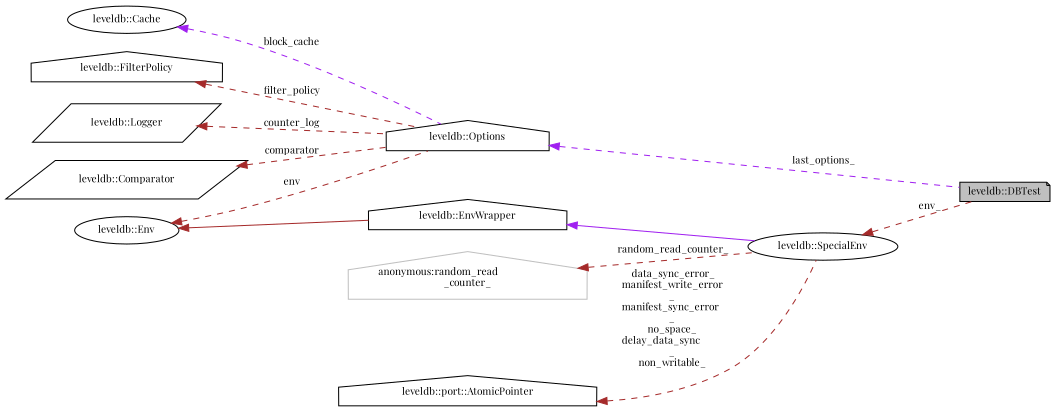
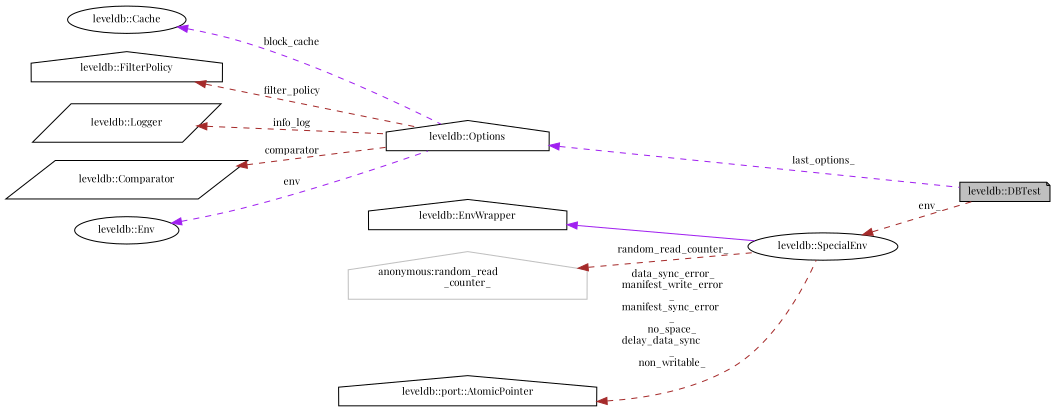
(291, 124) -> (291, 124)
(306, 191) -> (306, 191)
(279, 224) -> none
